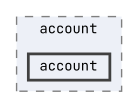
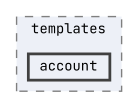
(69, 30) -> (69, 30)
